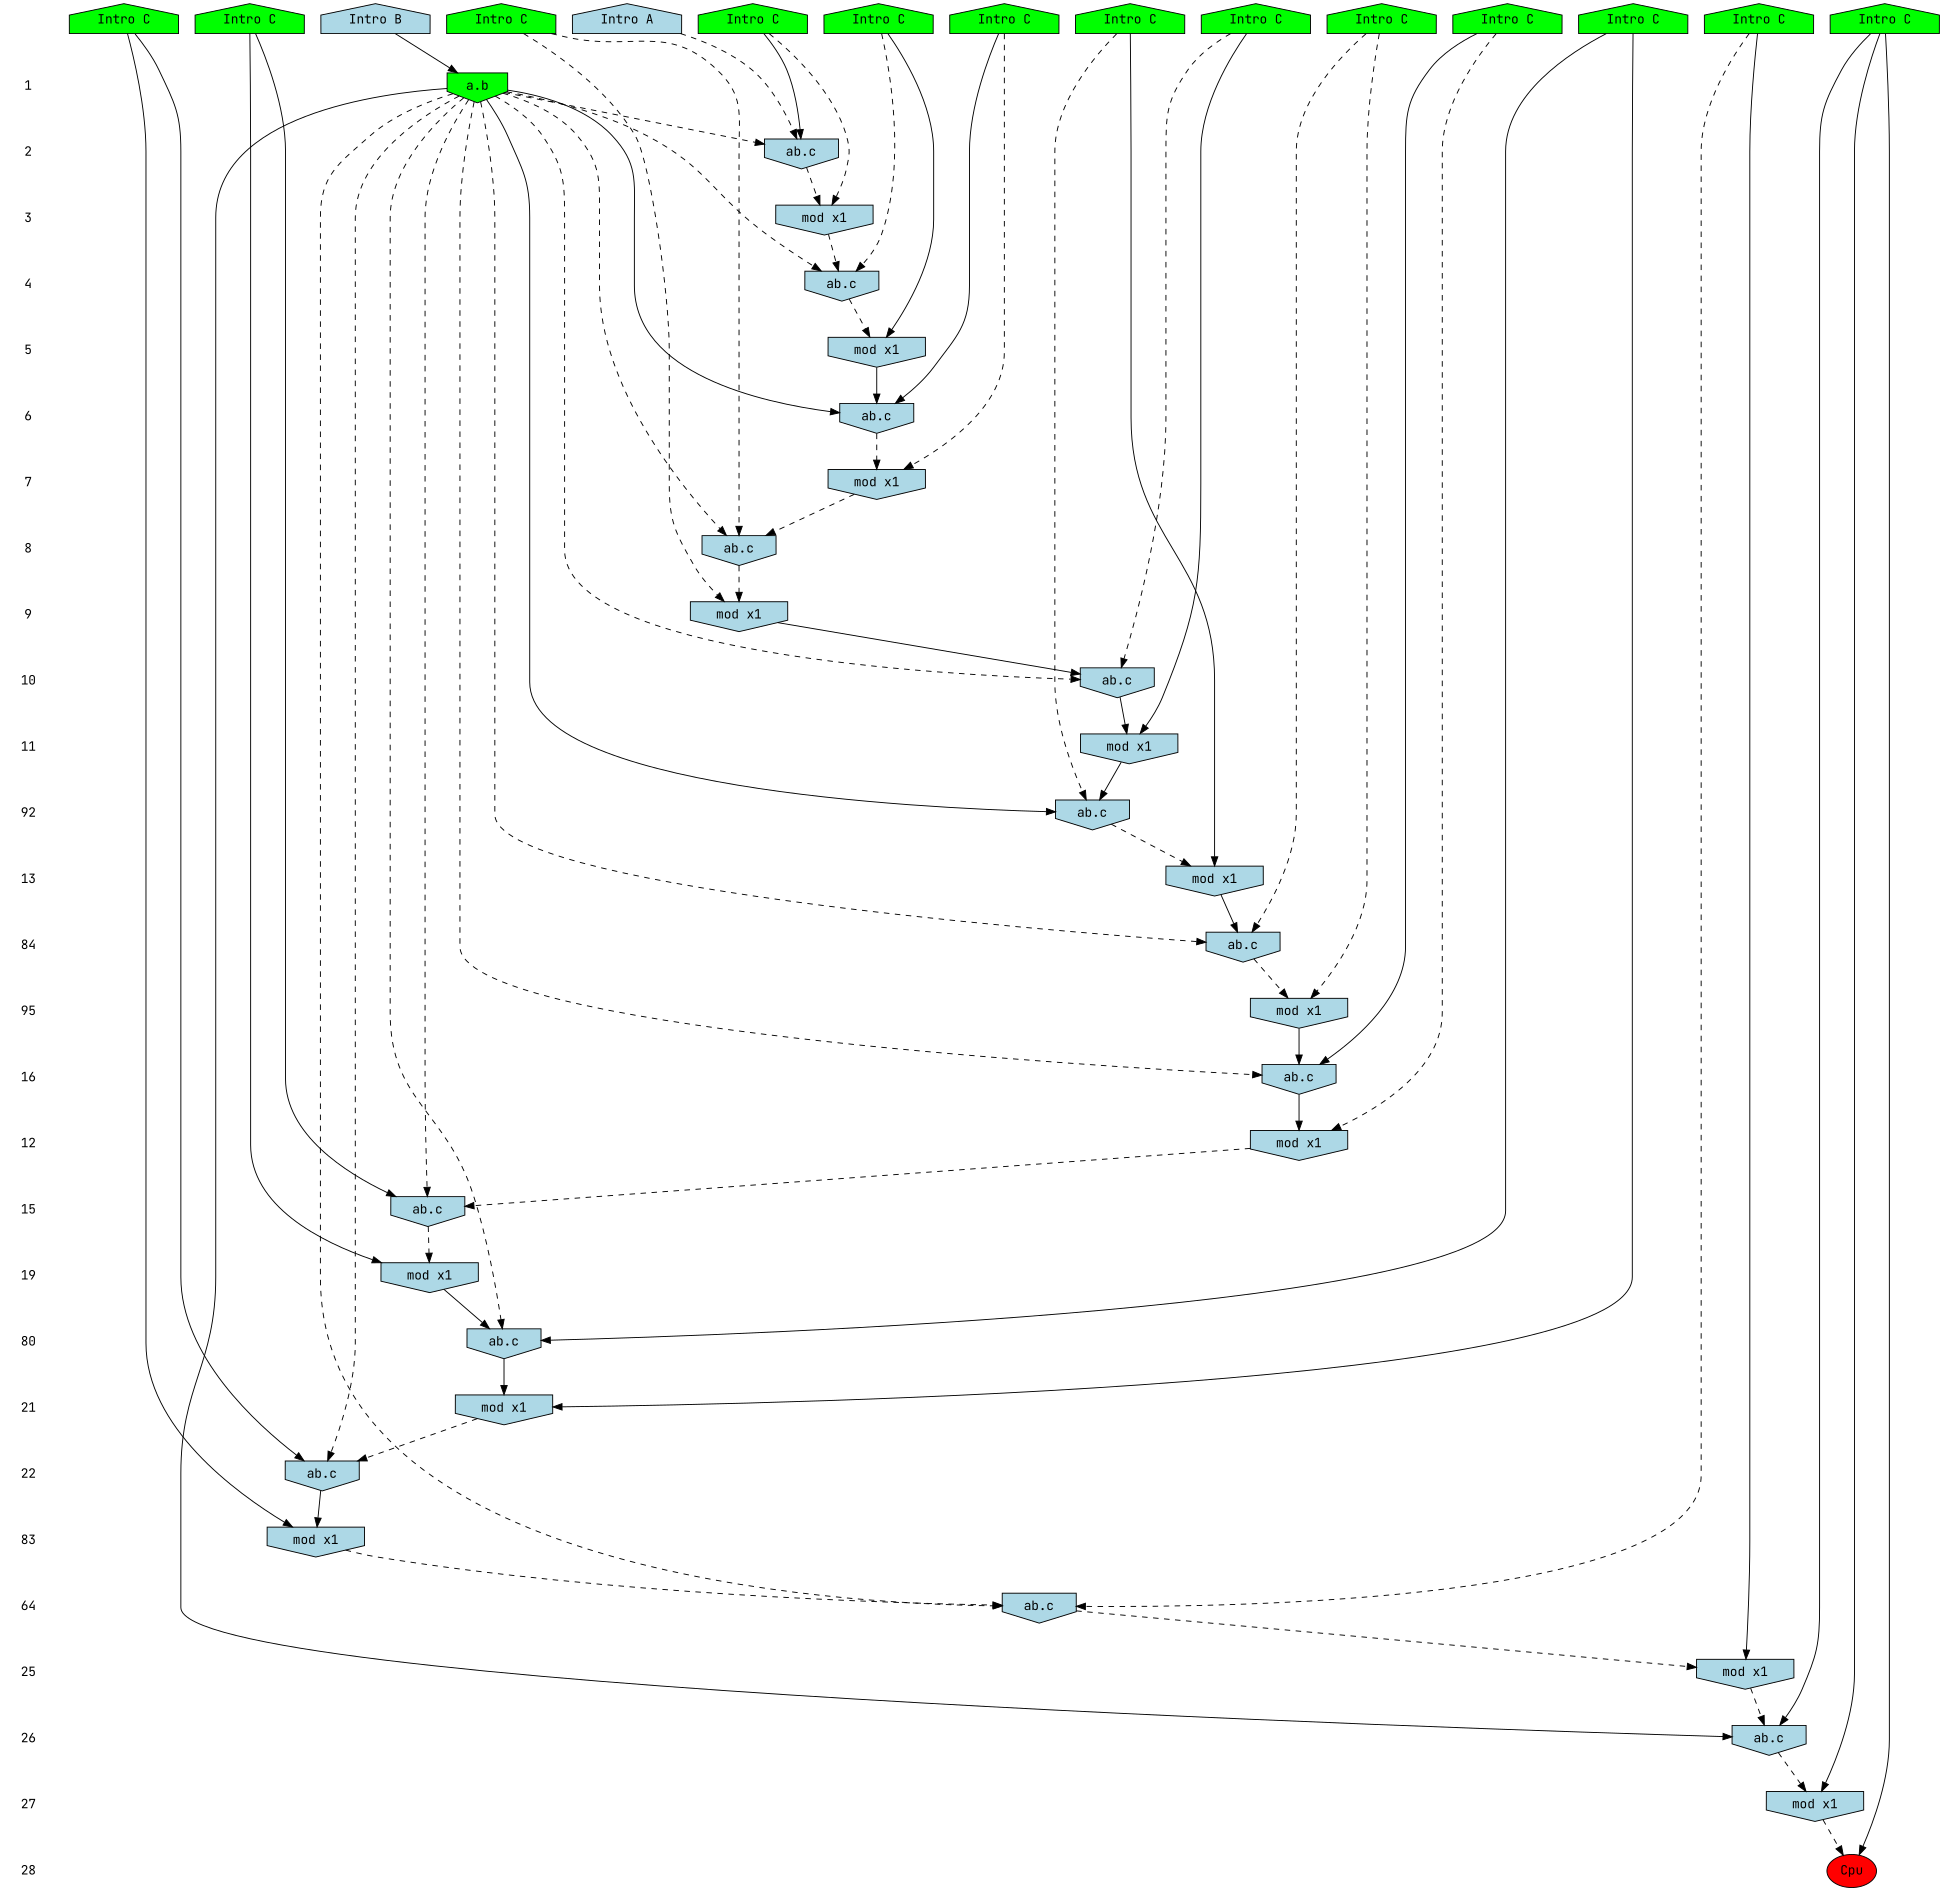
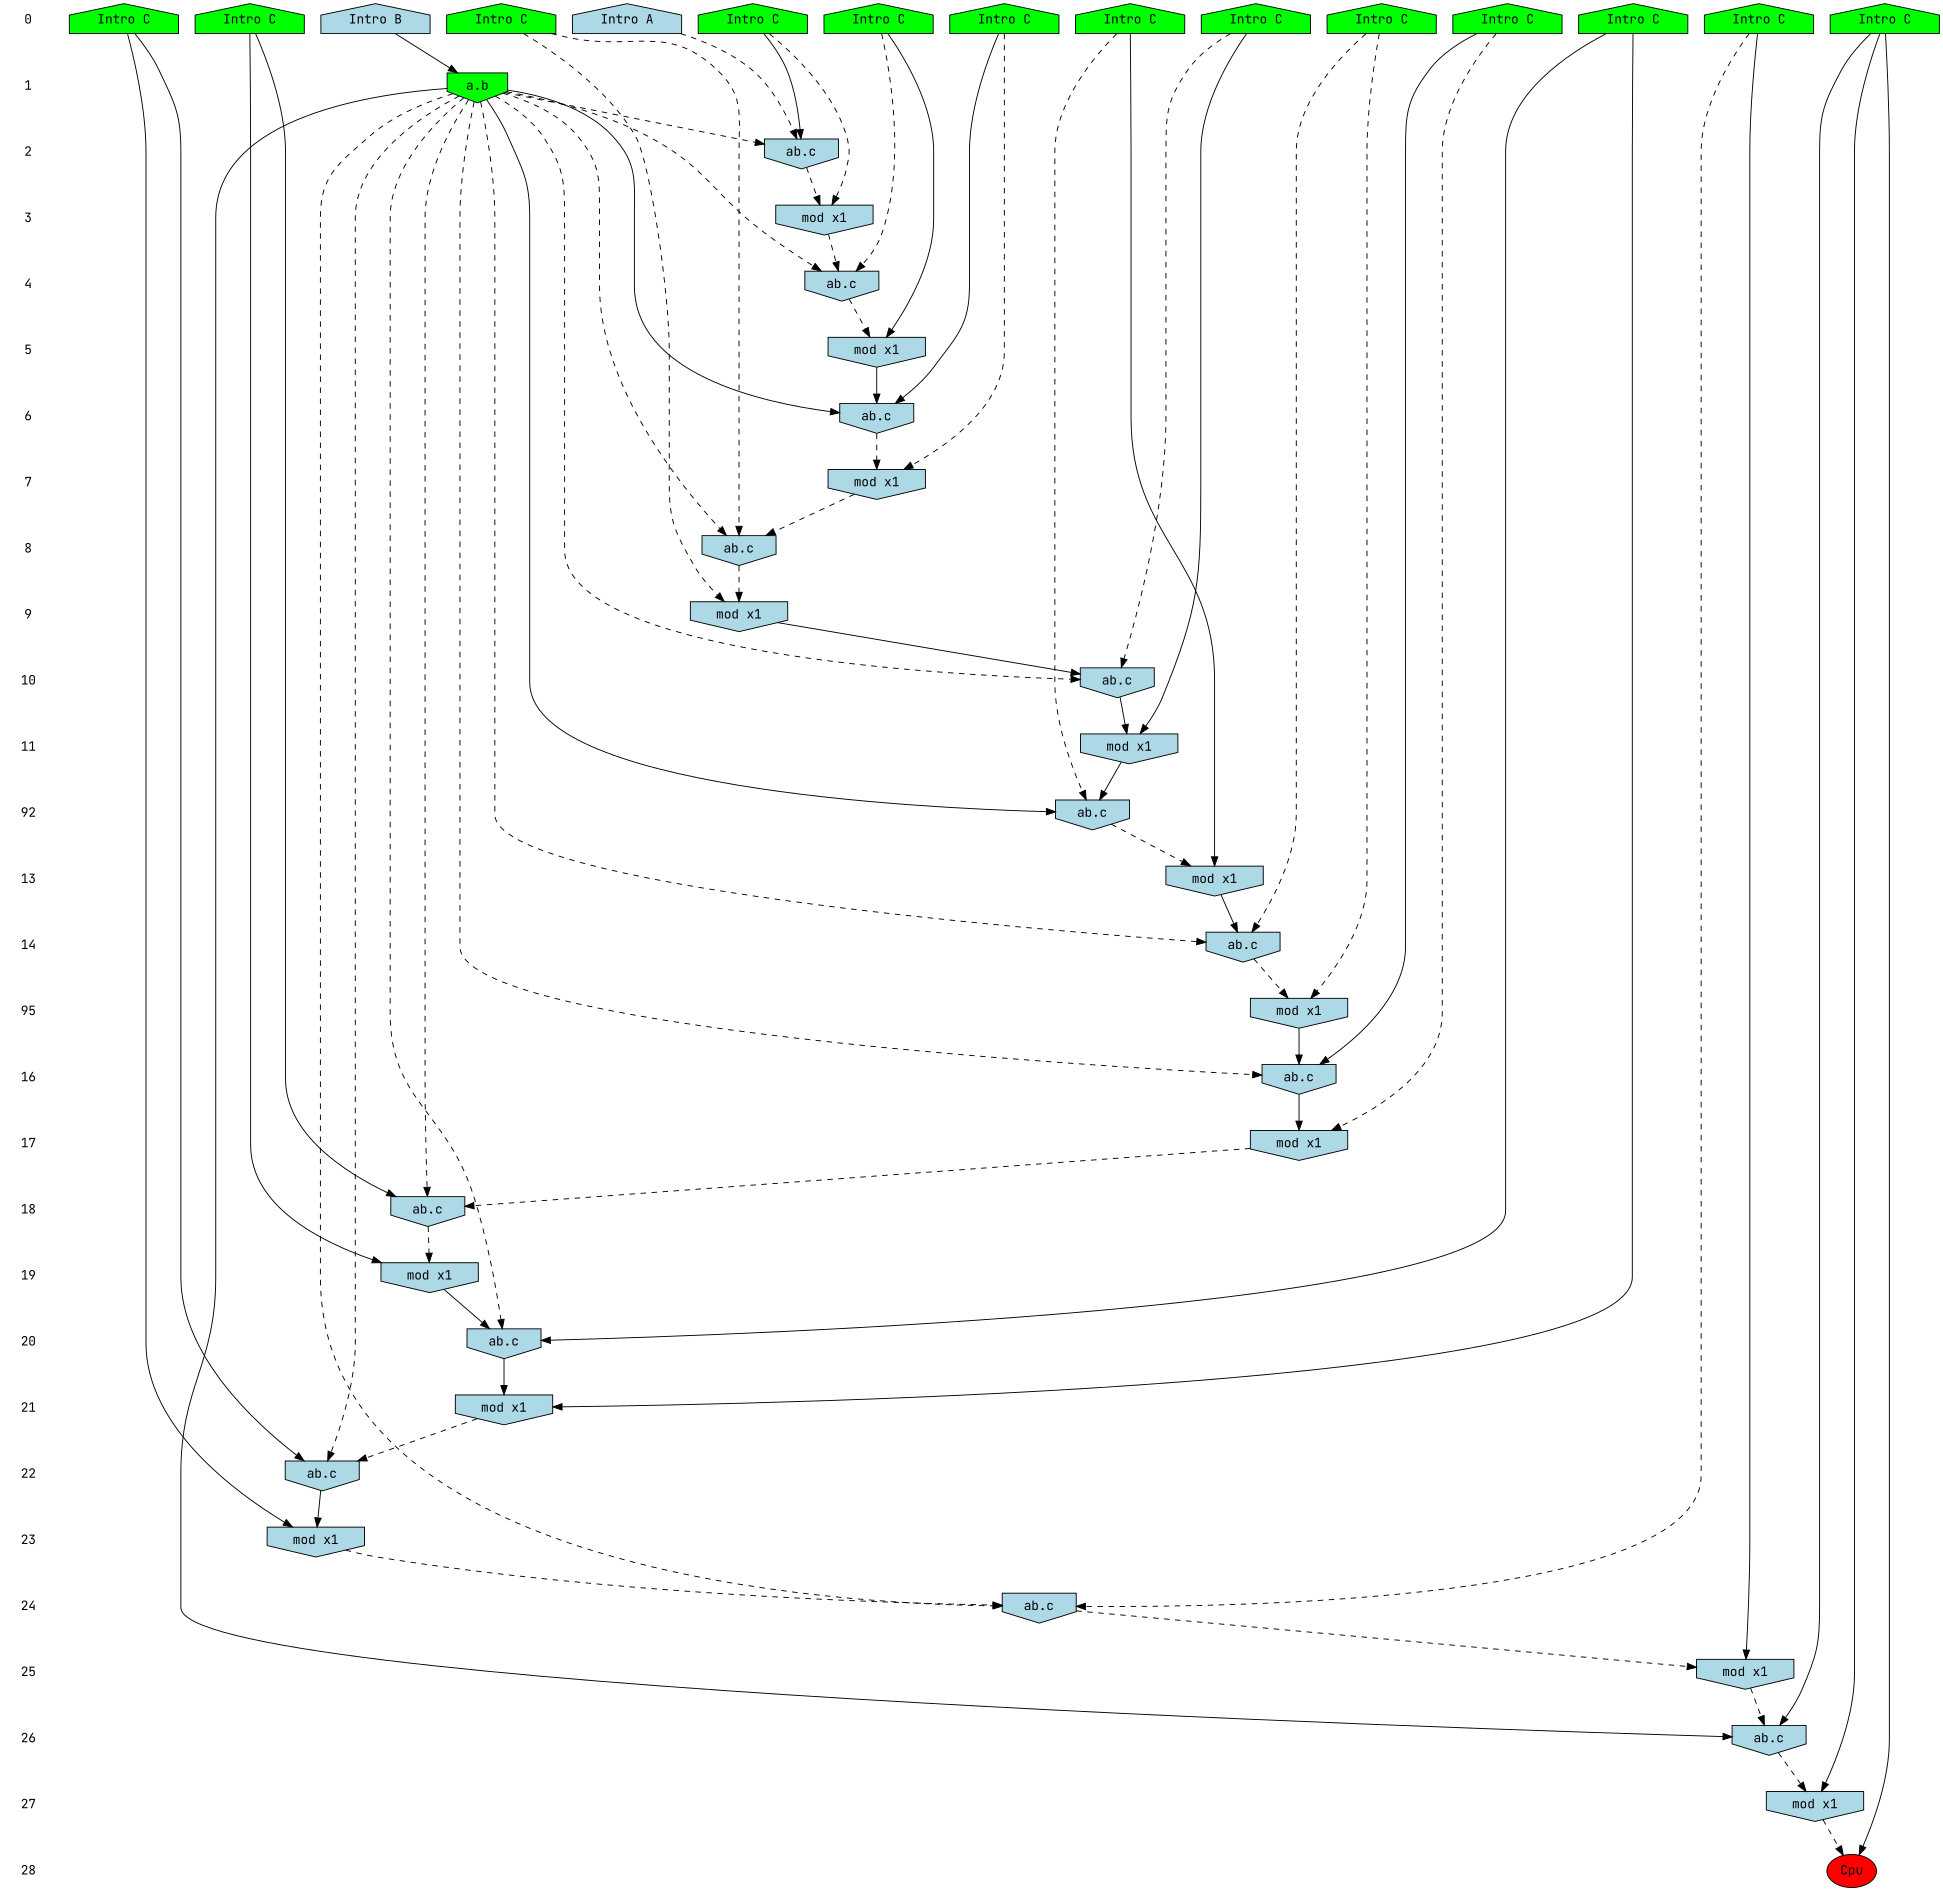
none -> (28, 20)
(28, 946) -> (28, 946)
(28, 1144) -> (28, 1144)
(28, 1210) -> (28, 1210)
(28, 1342) -> (28, 1342)
(28, 1540) -> (28, 1540)
(28, 1607) -> (28, 1607)
